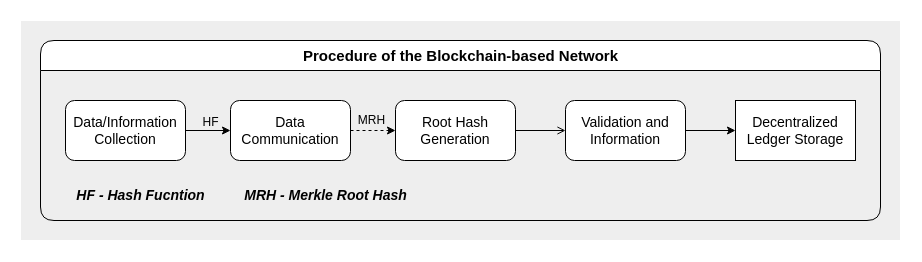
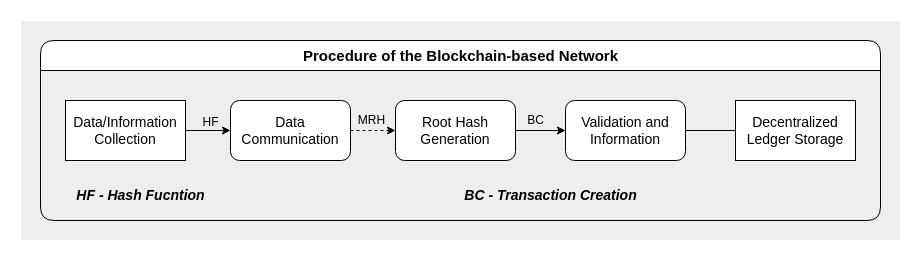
none -> (536, 121)
(126, 131) -> (126, 131)
(559, 131) -> (557, 131)
(727, 131) -> (730, 131)
(326, 196) -> none
none -> (551, 196)
